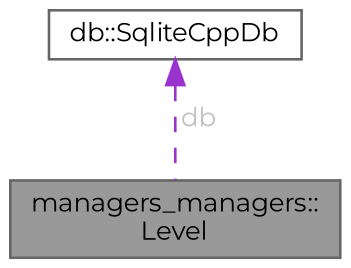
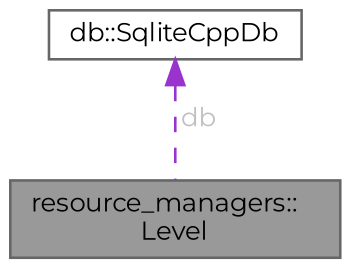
(175, 219) -> (175, 219)
